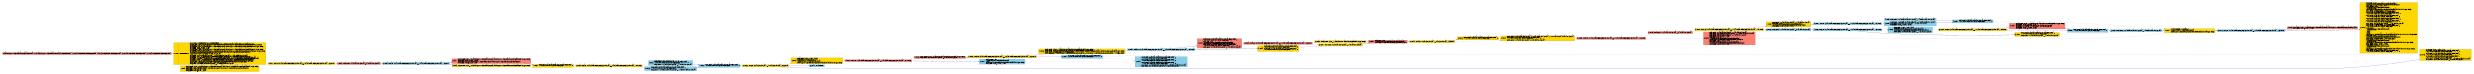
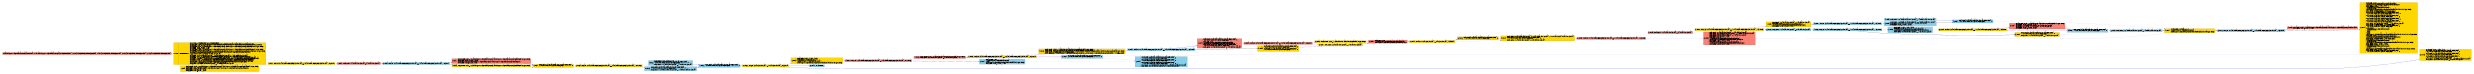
(2179, 29) -> (2178, 29)
